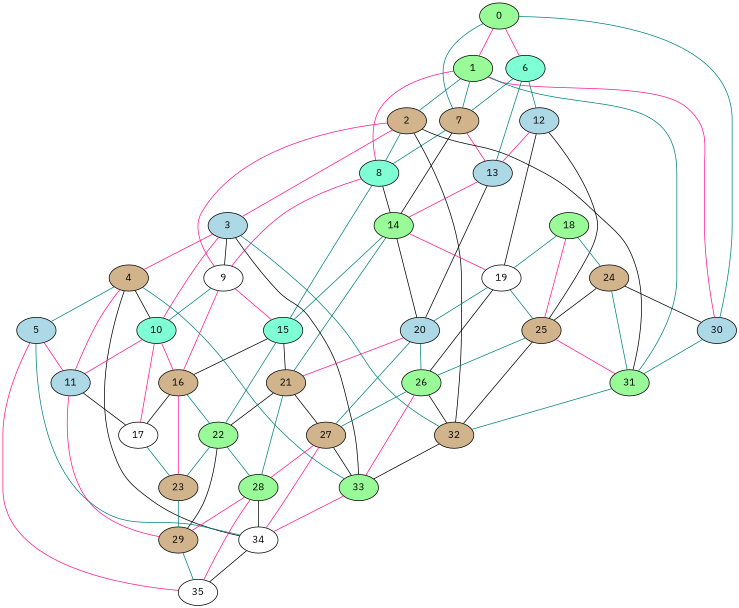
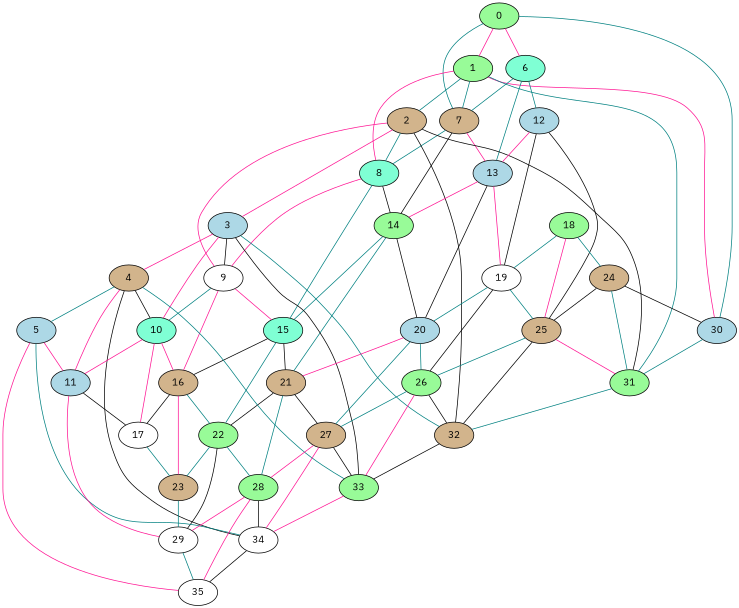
(448, 252) -> (497, 226)
(178, 540) -> (178, 540)
